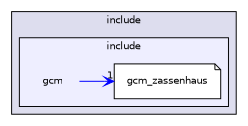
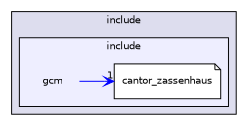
(167, 81) -> (167, 81)
